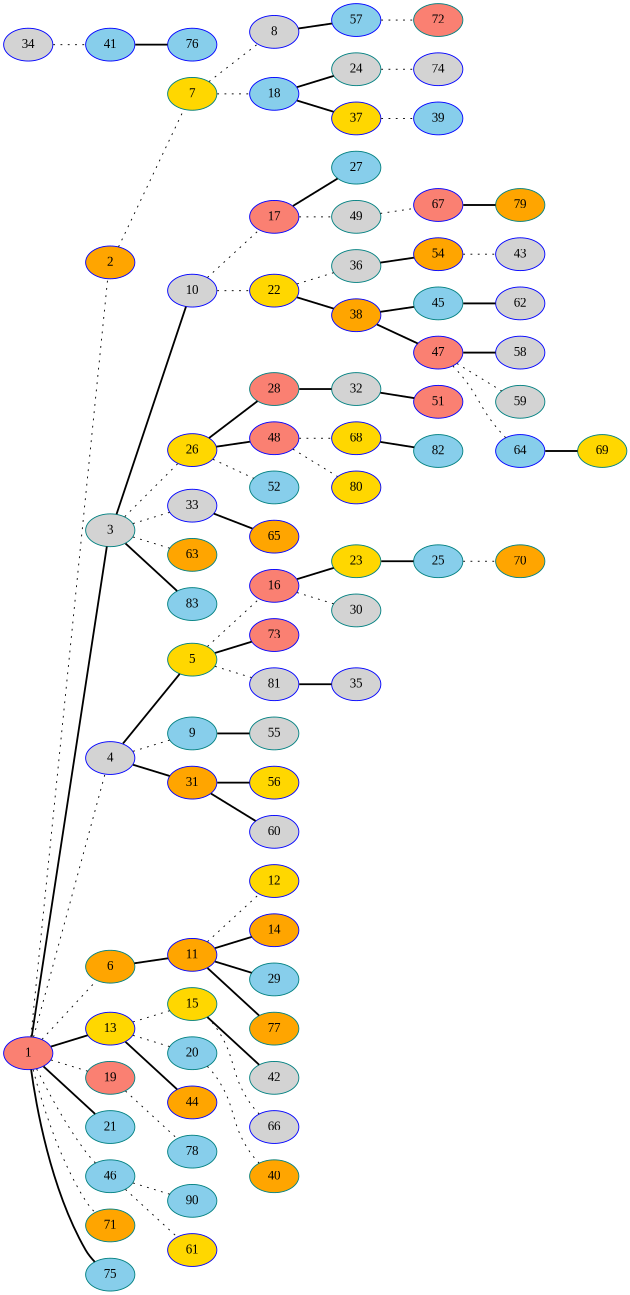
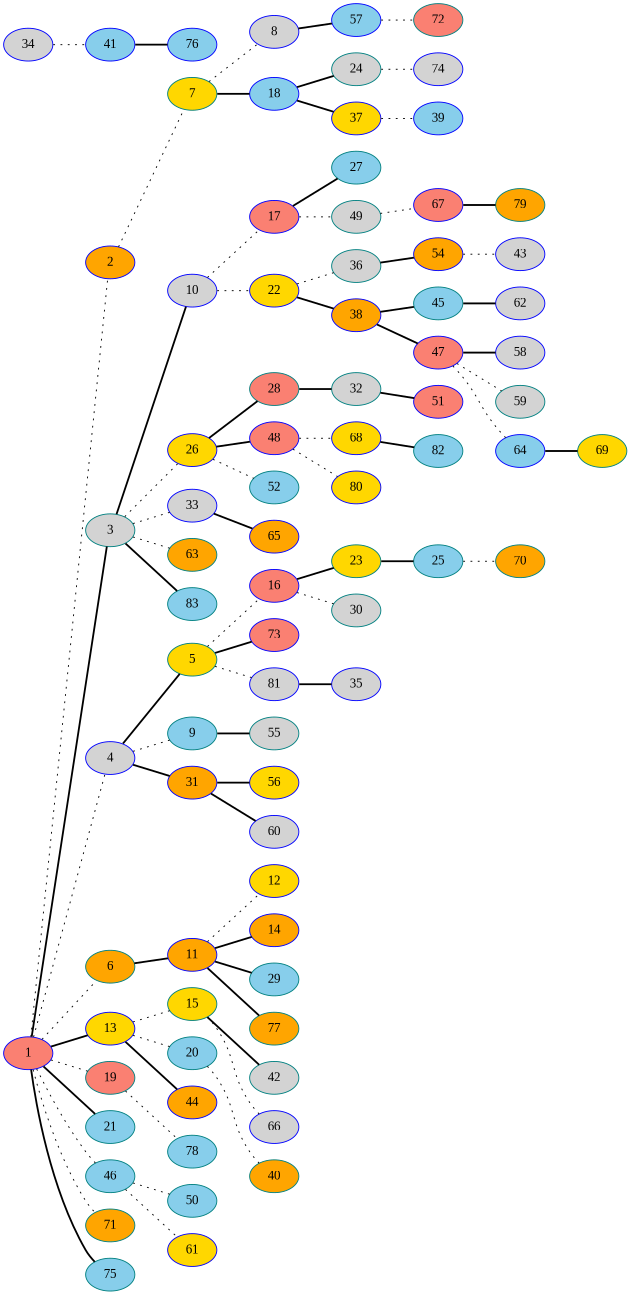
(233, 94) -> (233, 94)
(192, 1201) -> (192, 1201)
